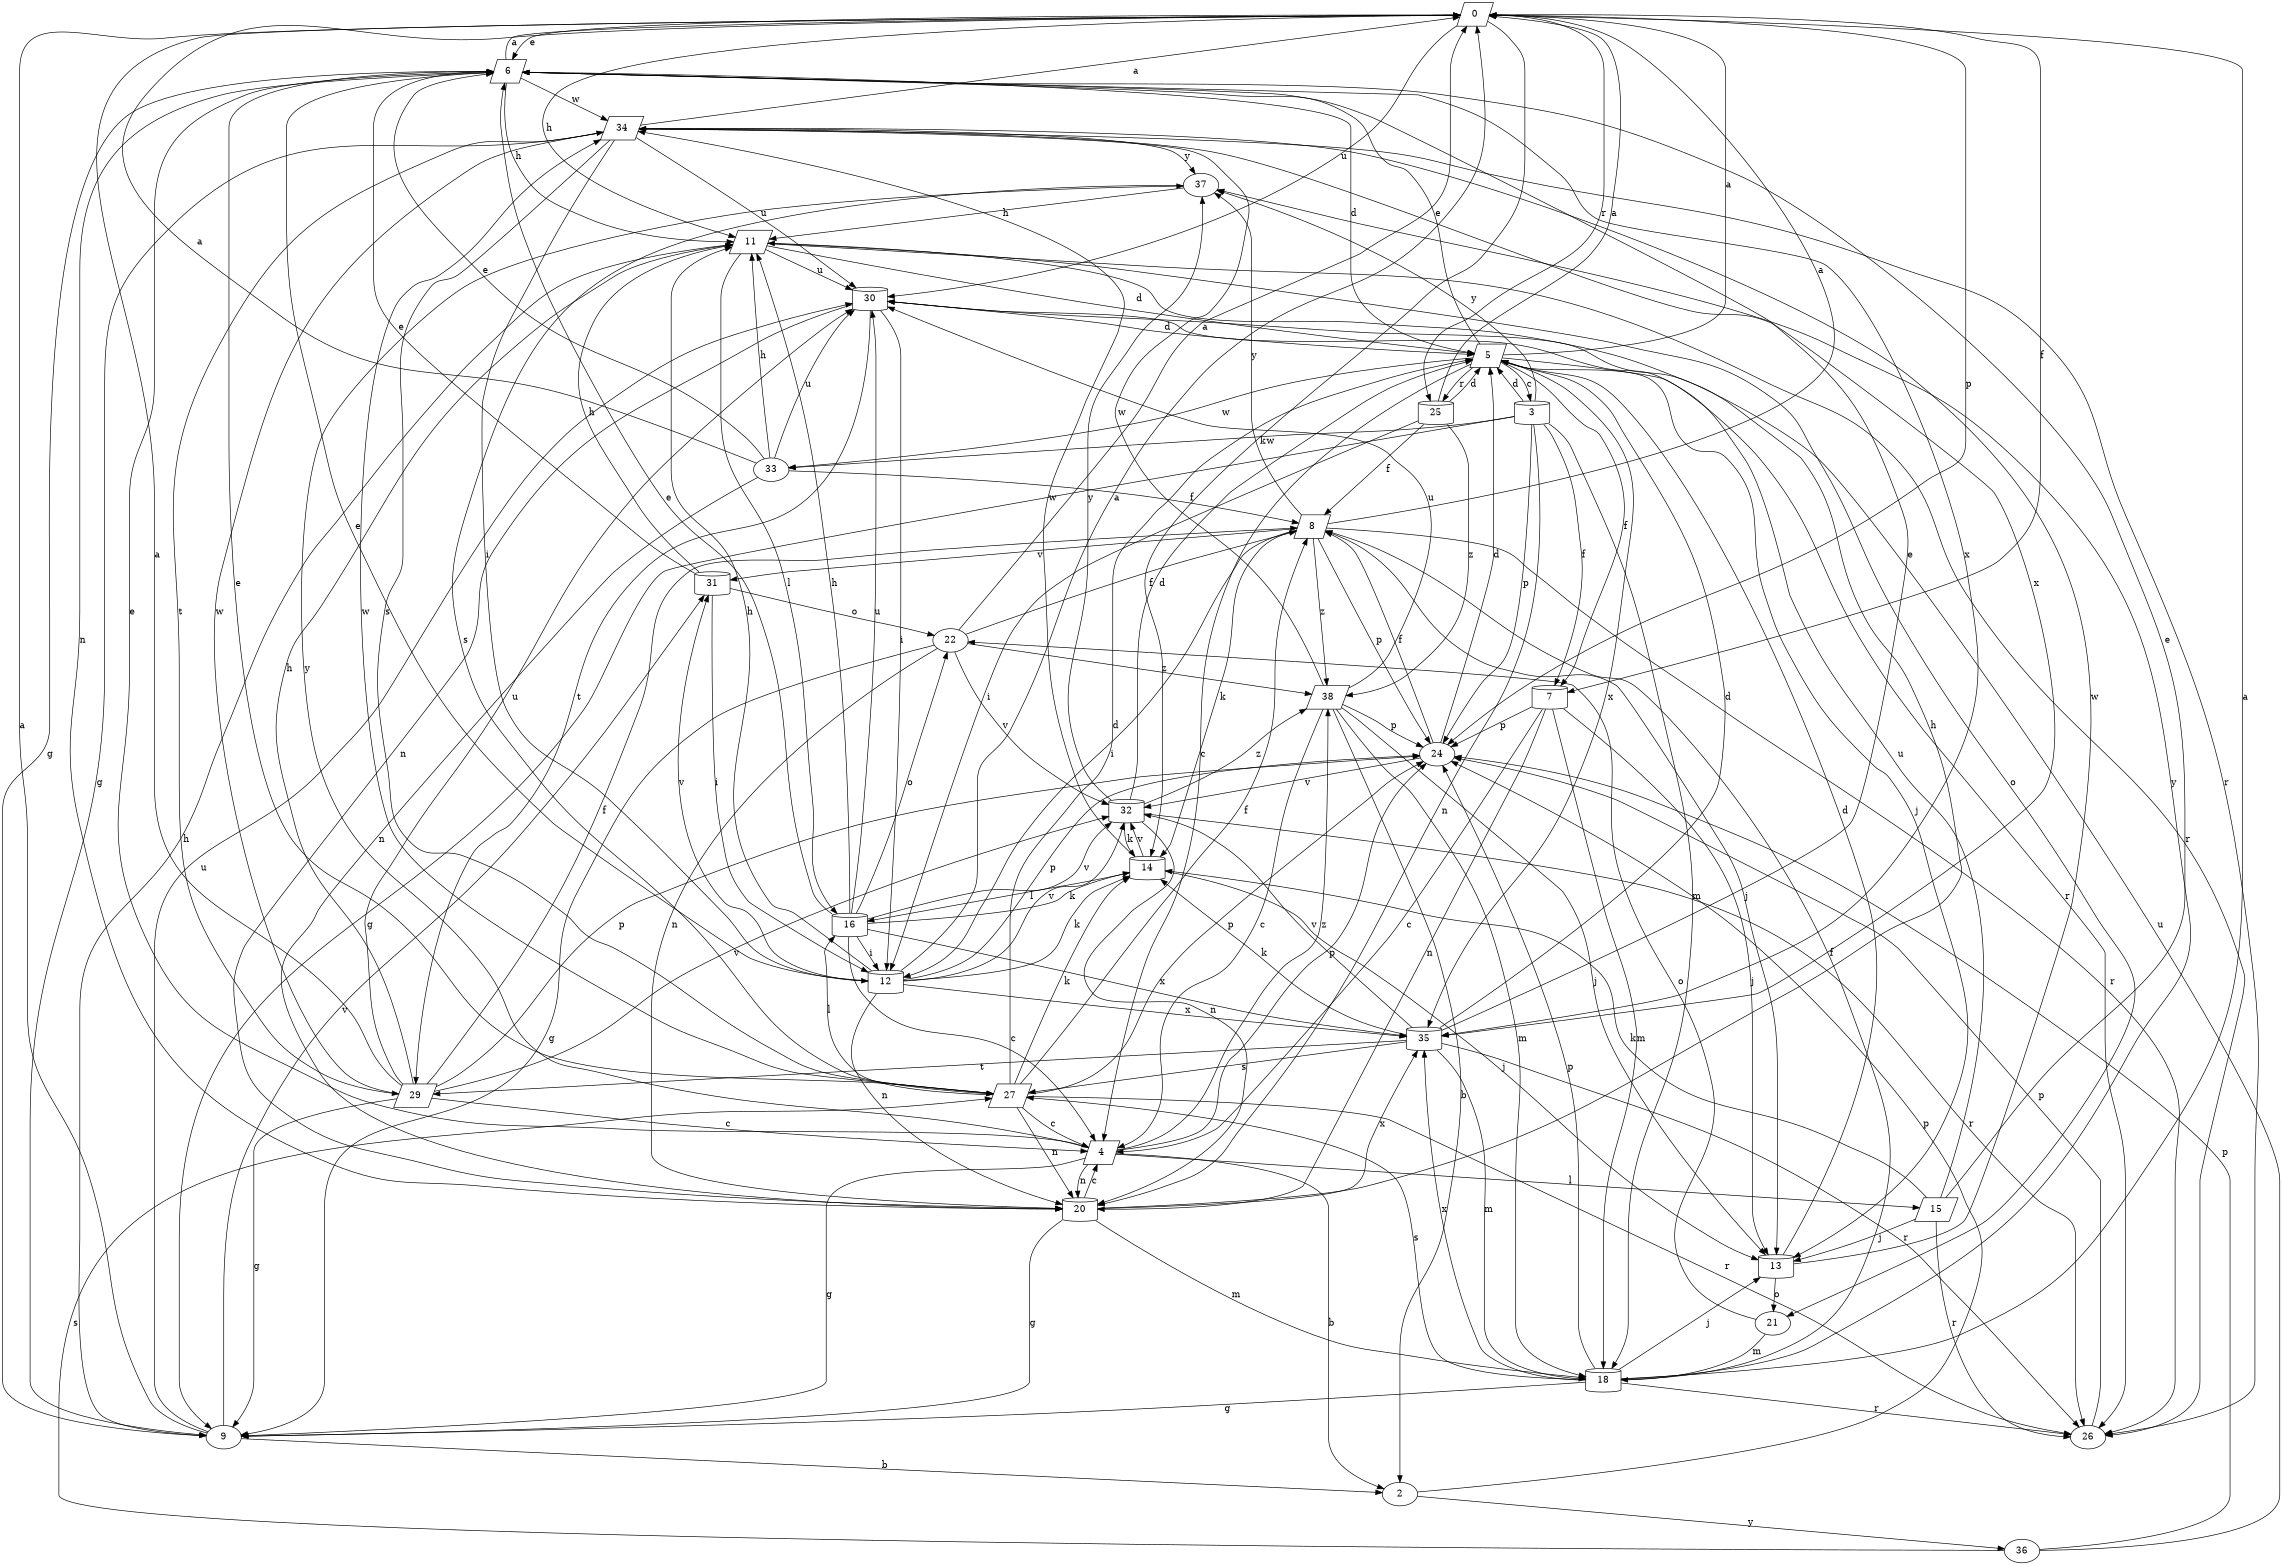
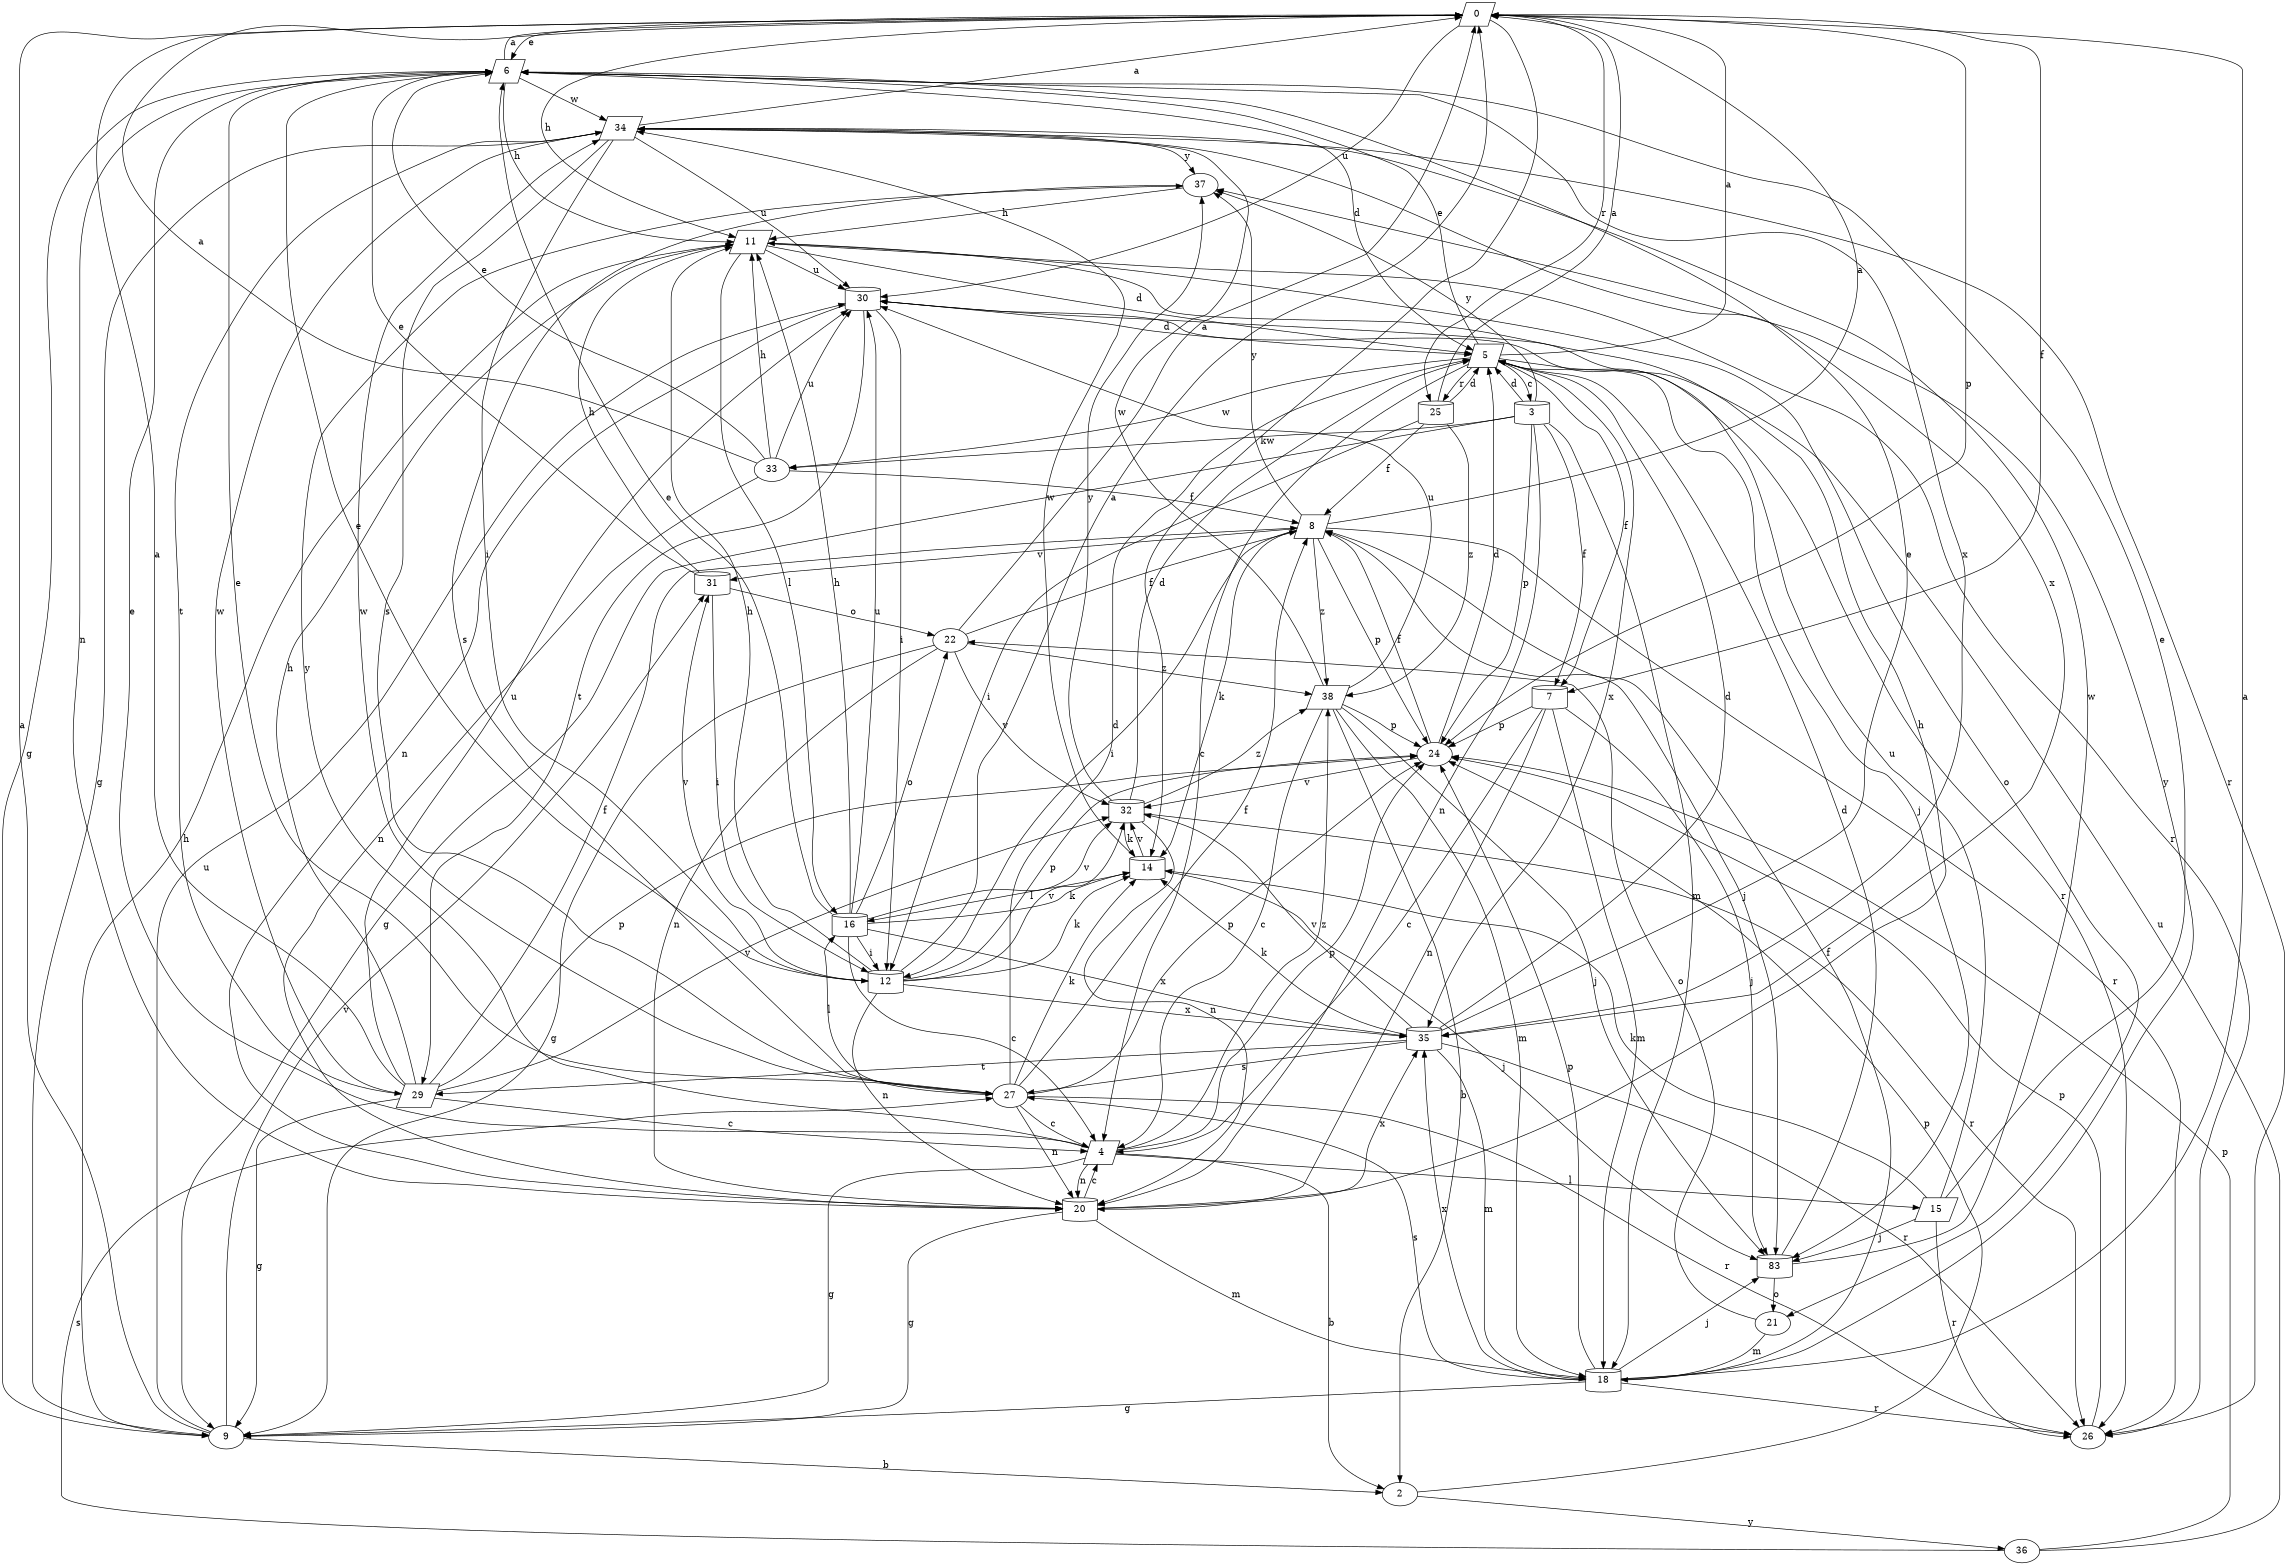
(1010, 1096) -> (1010, 1096)
(1776, 1266) -> (1775, 1266)
